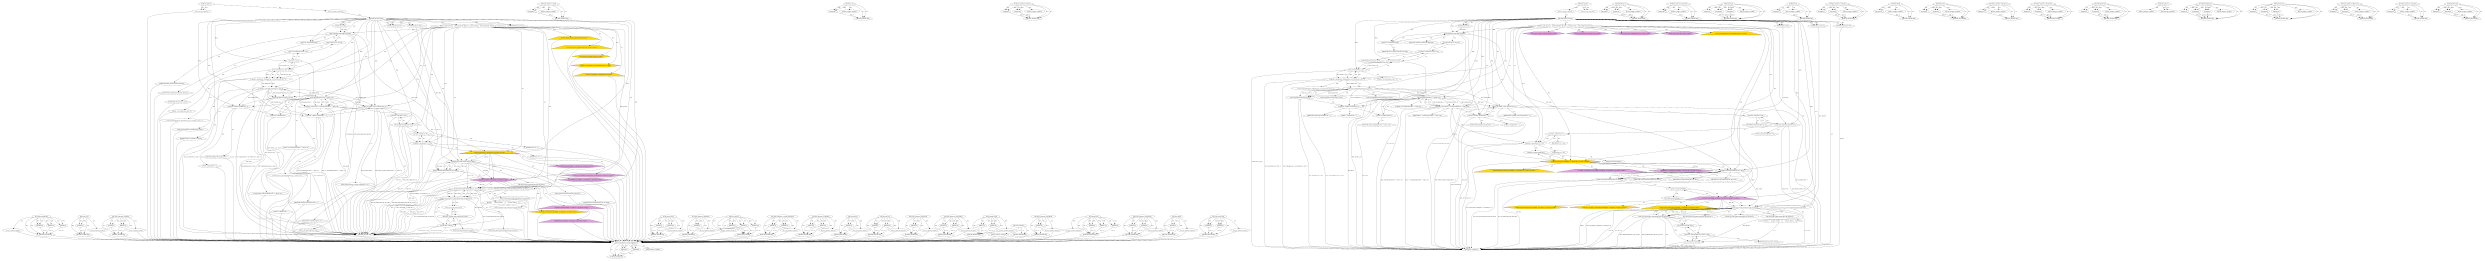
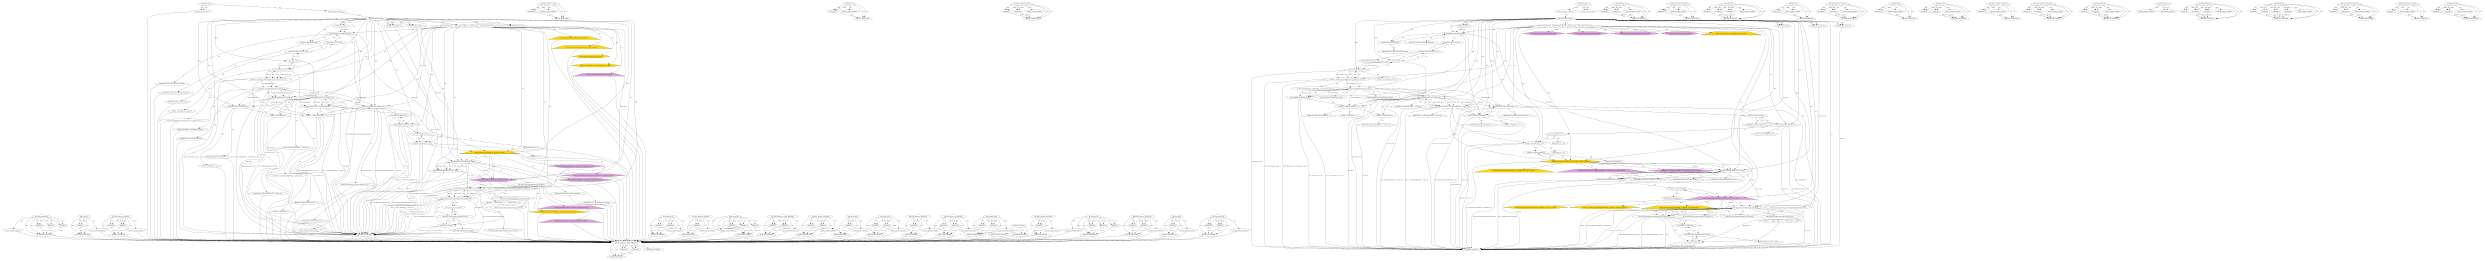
none -> (2288, 11)
(599, 75) -> (599, 75)
